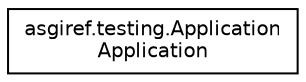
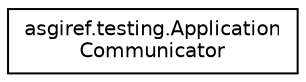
(153, 41) -> (153, 41)
